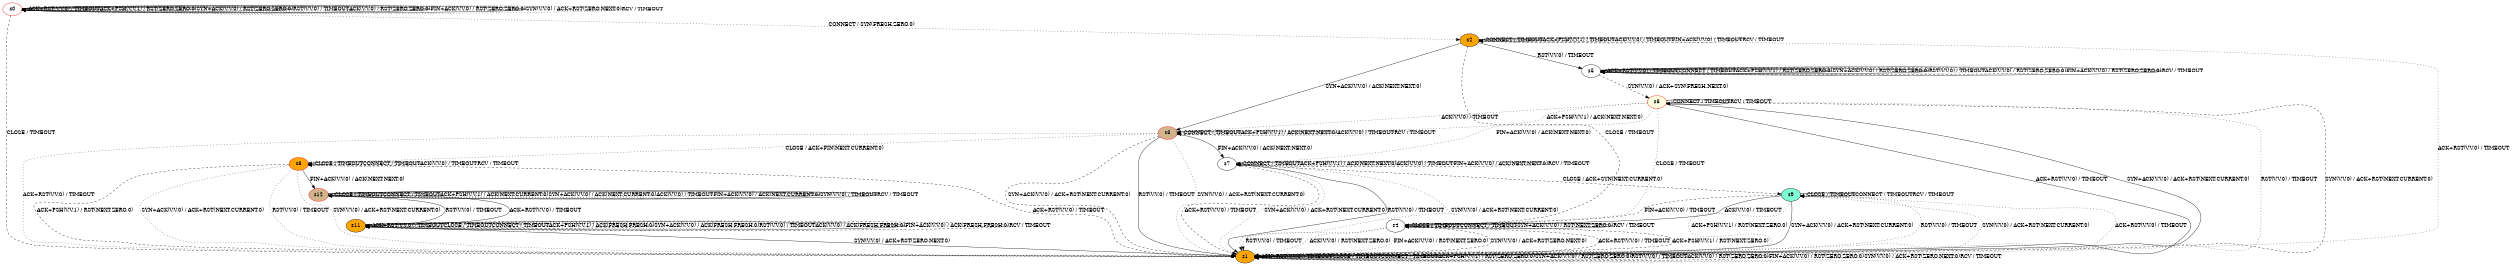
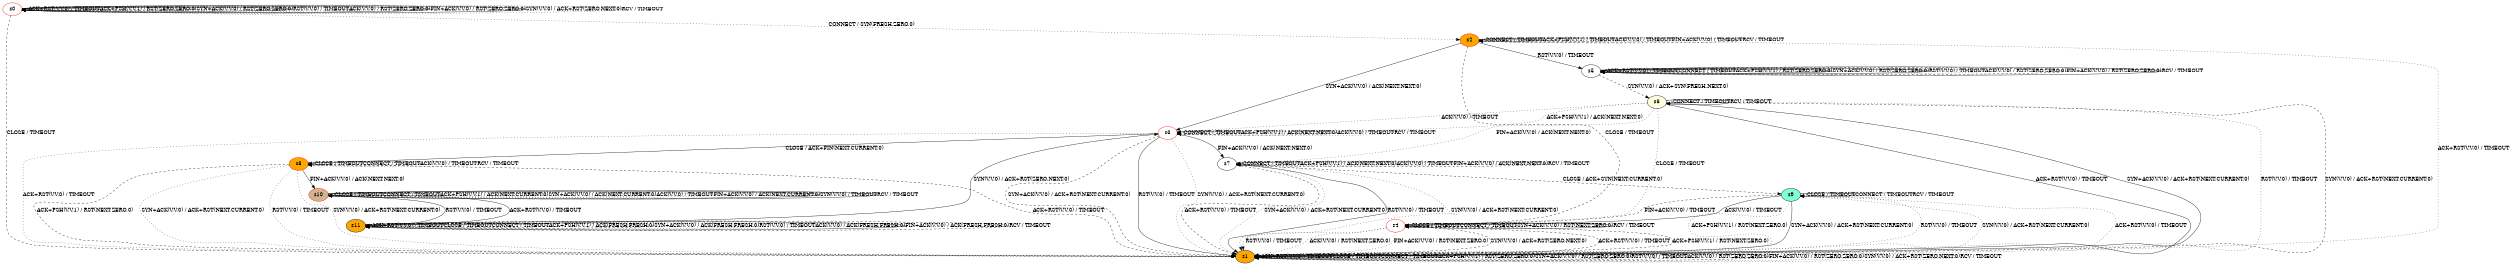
(1470, 40) -> (1470, 40)
(1657, 102) -> (1657, 102)
(1168, 133) -> (1168, 133)
(735, 148) -> (735, 148)
(319, 195) -> (319, 195)
(1396, 226) -> (1396, 226)
(799, 241) -> (774, 218)
